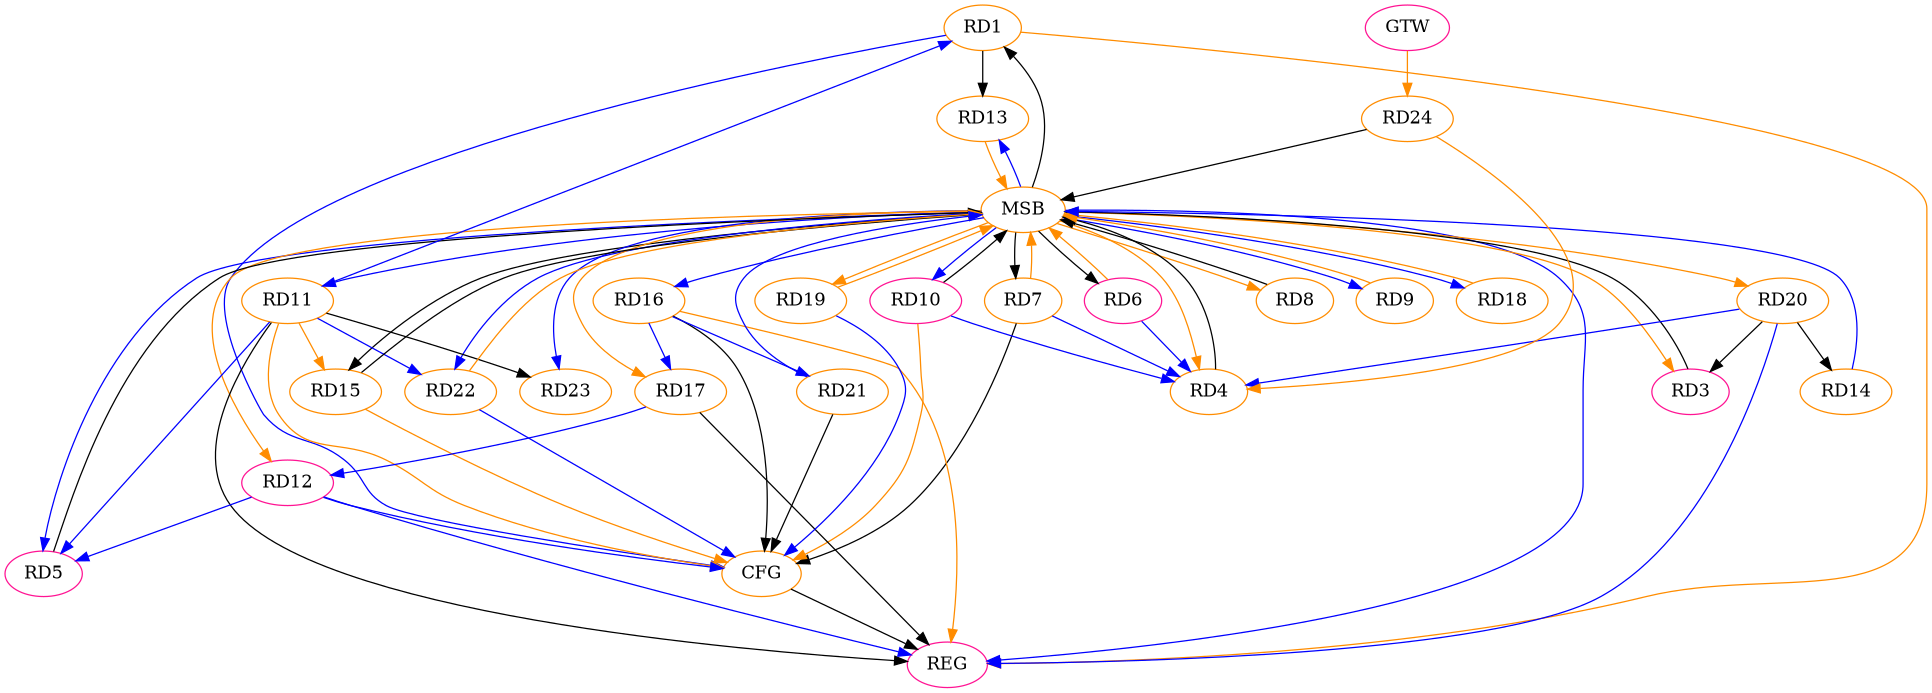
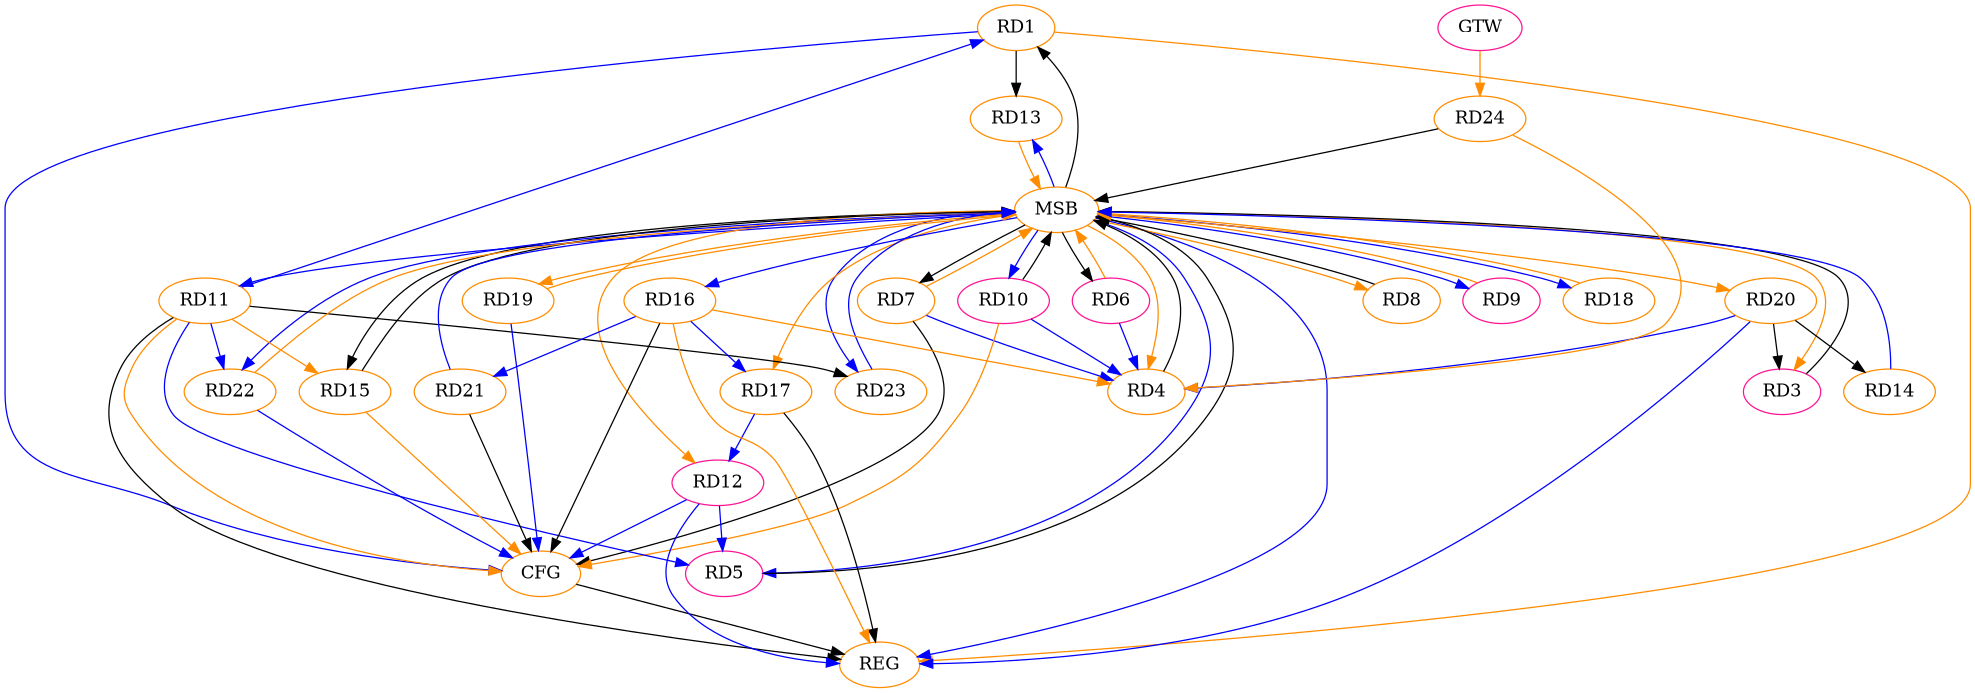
none -> (866, 268)
(1395, 301) -> (1502, 301)
none -> (905, 346)
(947, 665) -> (880, 665)
